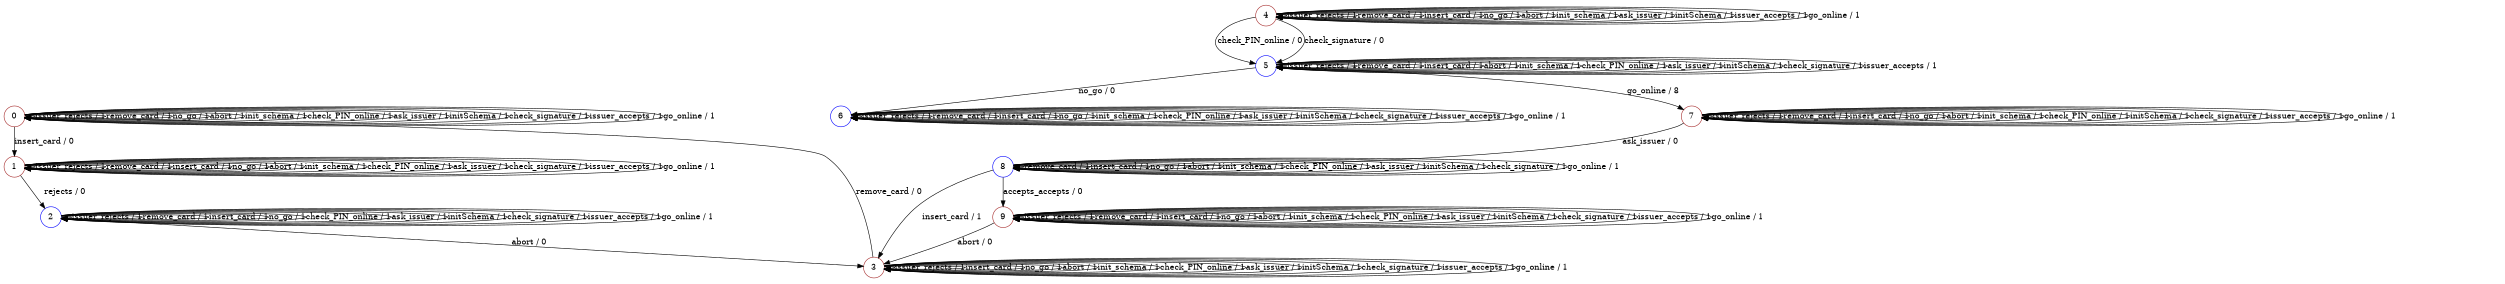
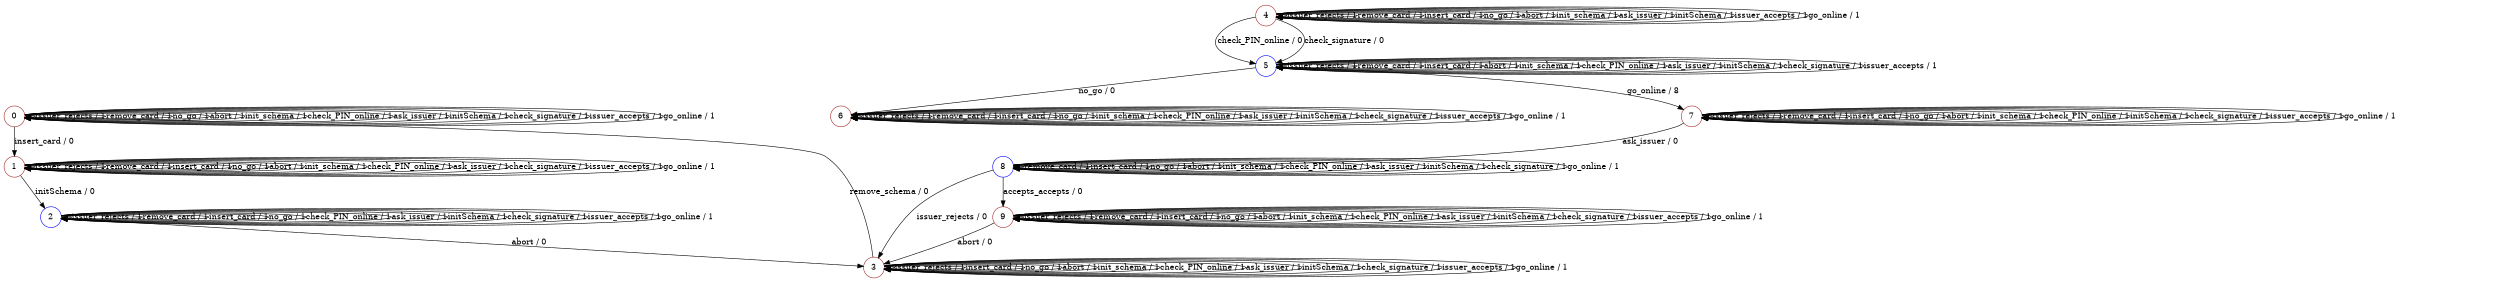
(841, 116) -> (841, 116)
(65, 192) -> (65, 192)
(889, 192) -> (889, 192)
(952, 217) -> (952, 217)
